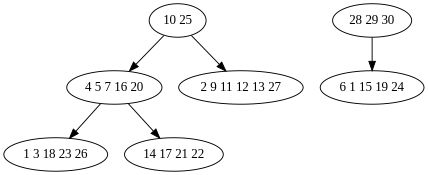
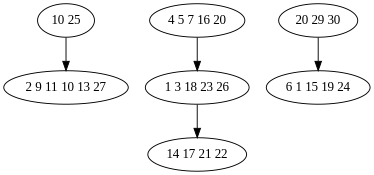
(372, 20) -> (318, 20)
(150, 50) -> none
(241, 87) -> (66, 87)
(141, 117) -> (197, 116)
